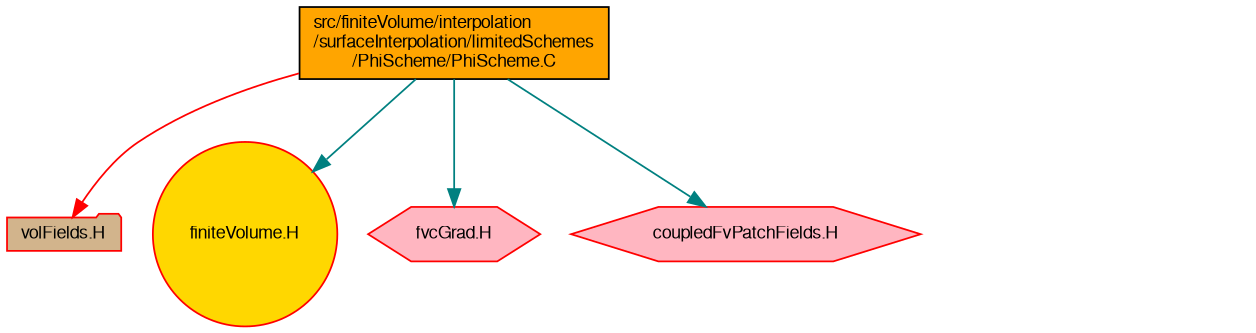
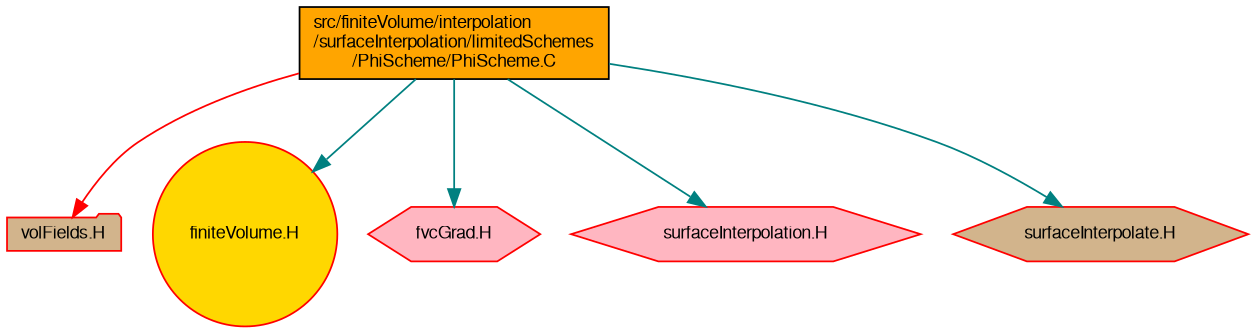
(746, 234) -> (746, 234)
none -> (1101, 234)
